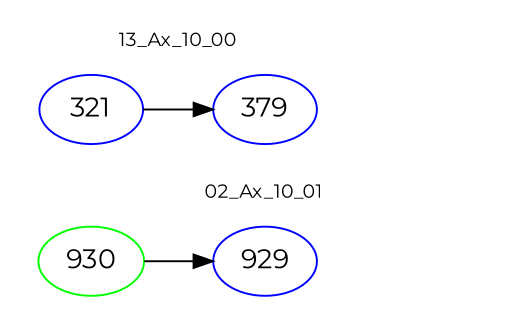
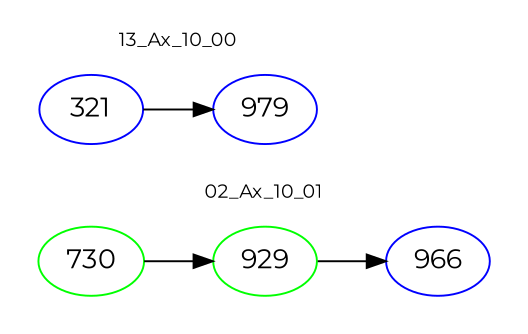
(265, 109) -> (265, 109)
(91, 261) -> (91, 261)
(265, 261) -> (265, 261)
none -> (438, 261)
